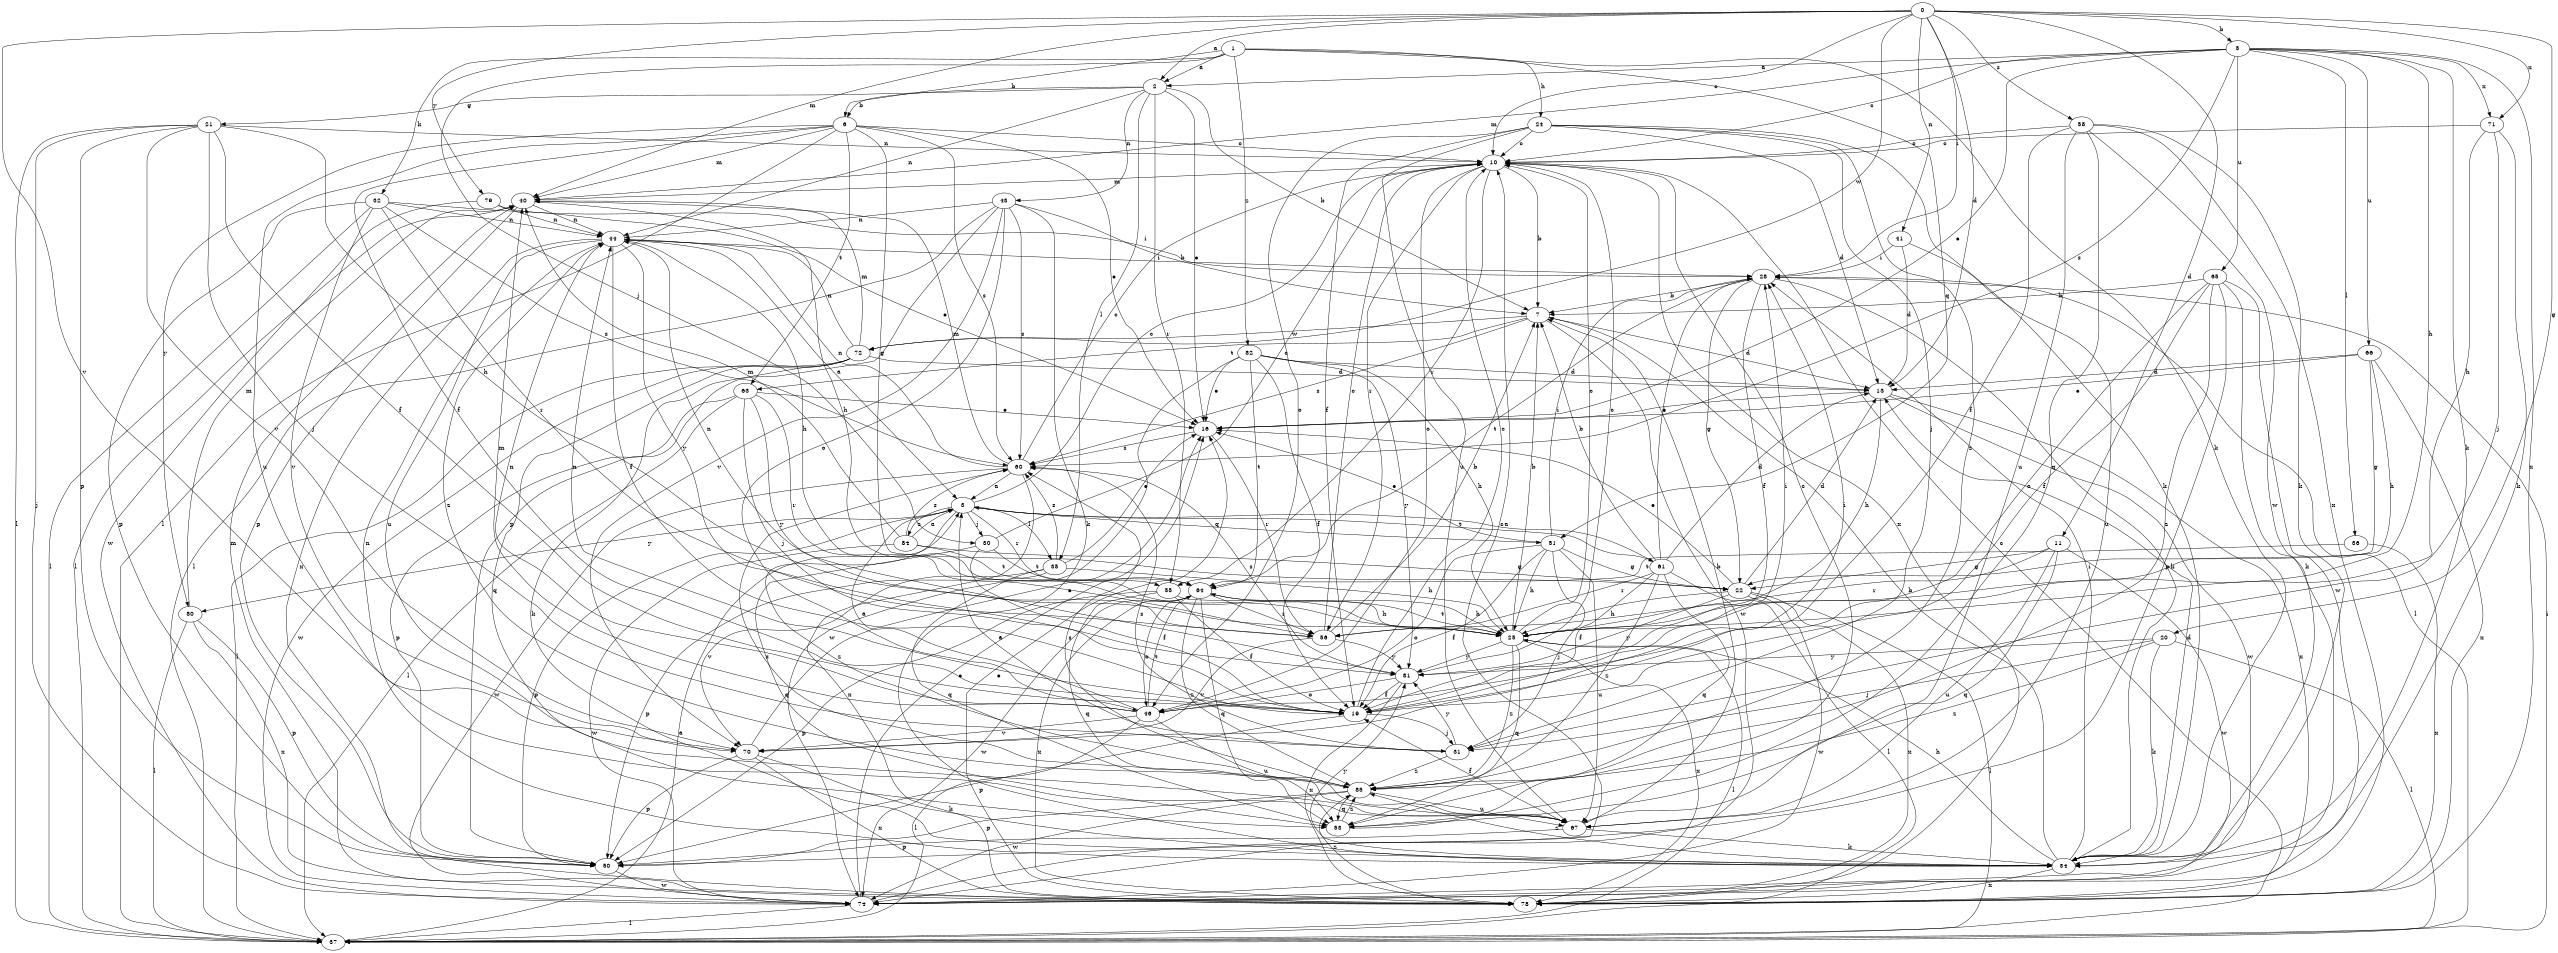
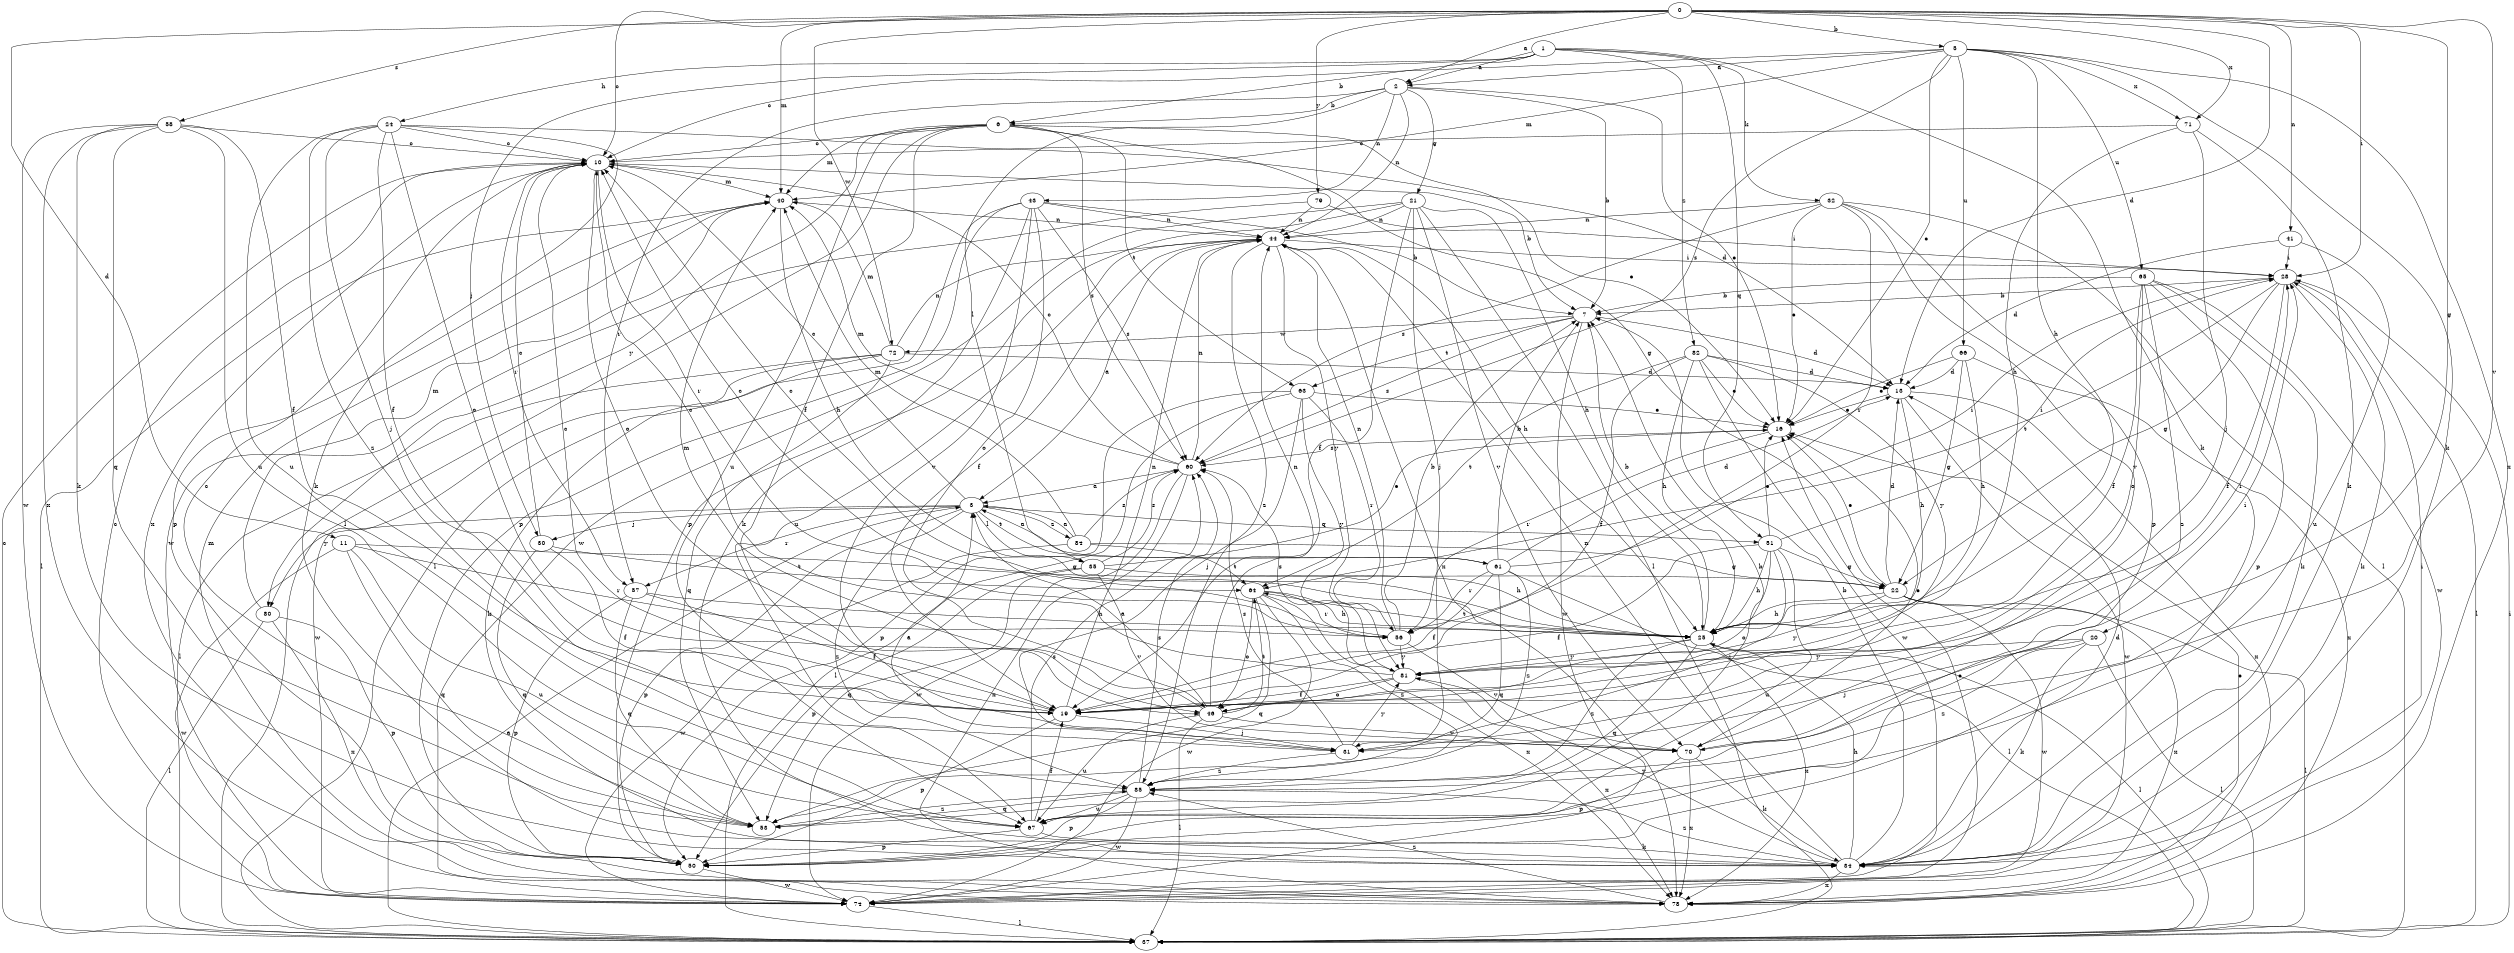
(818, 145) -> (1348, 227)
(37, 505) -> (582, 543)
(2356, 543) -> none
(1169, 591) -> (636, 591)
(962, 615) -> (1082, 635)
